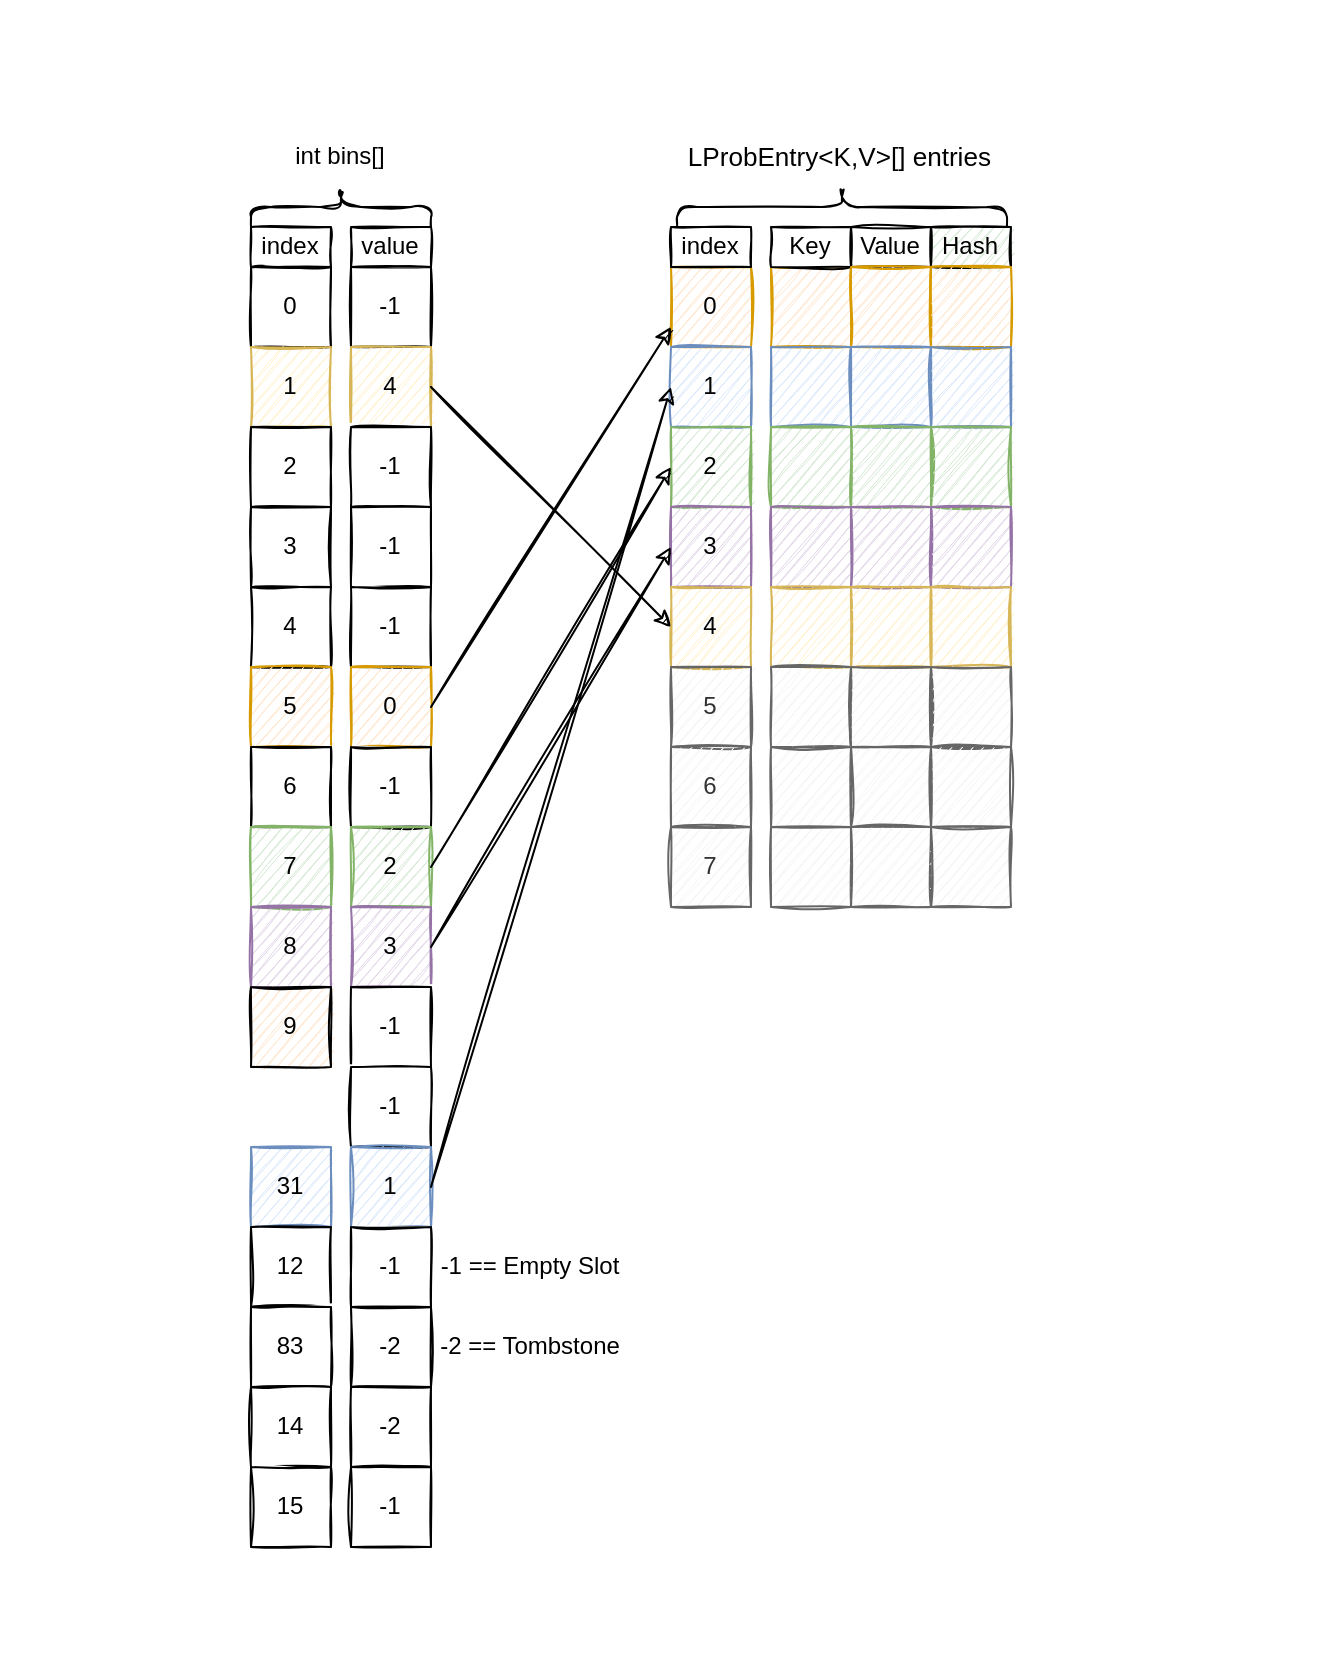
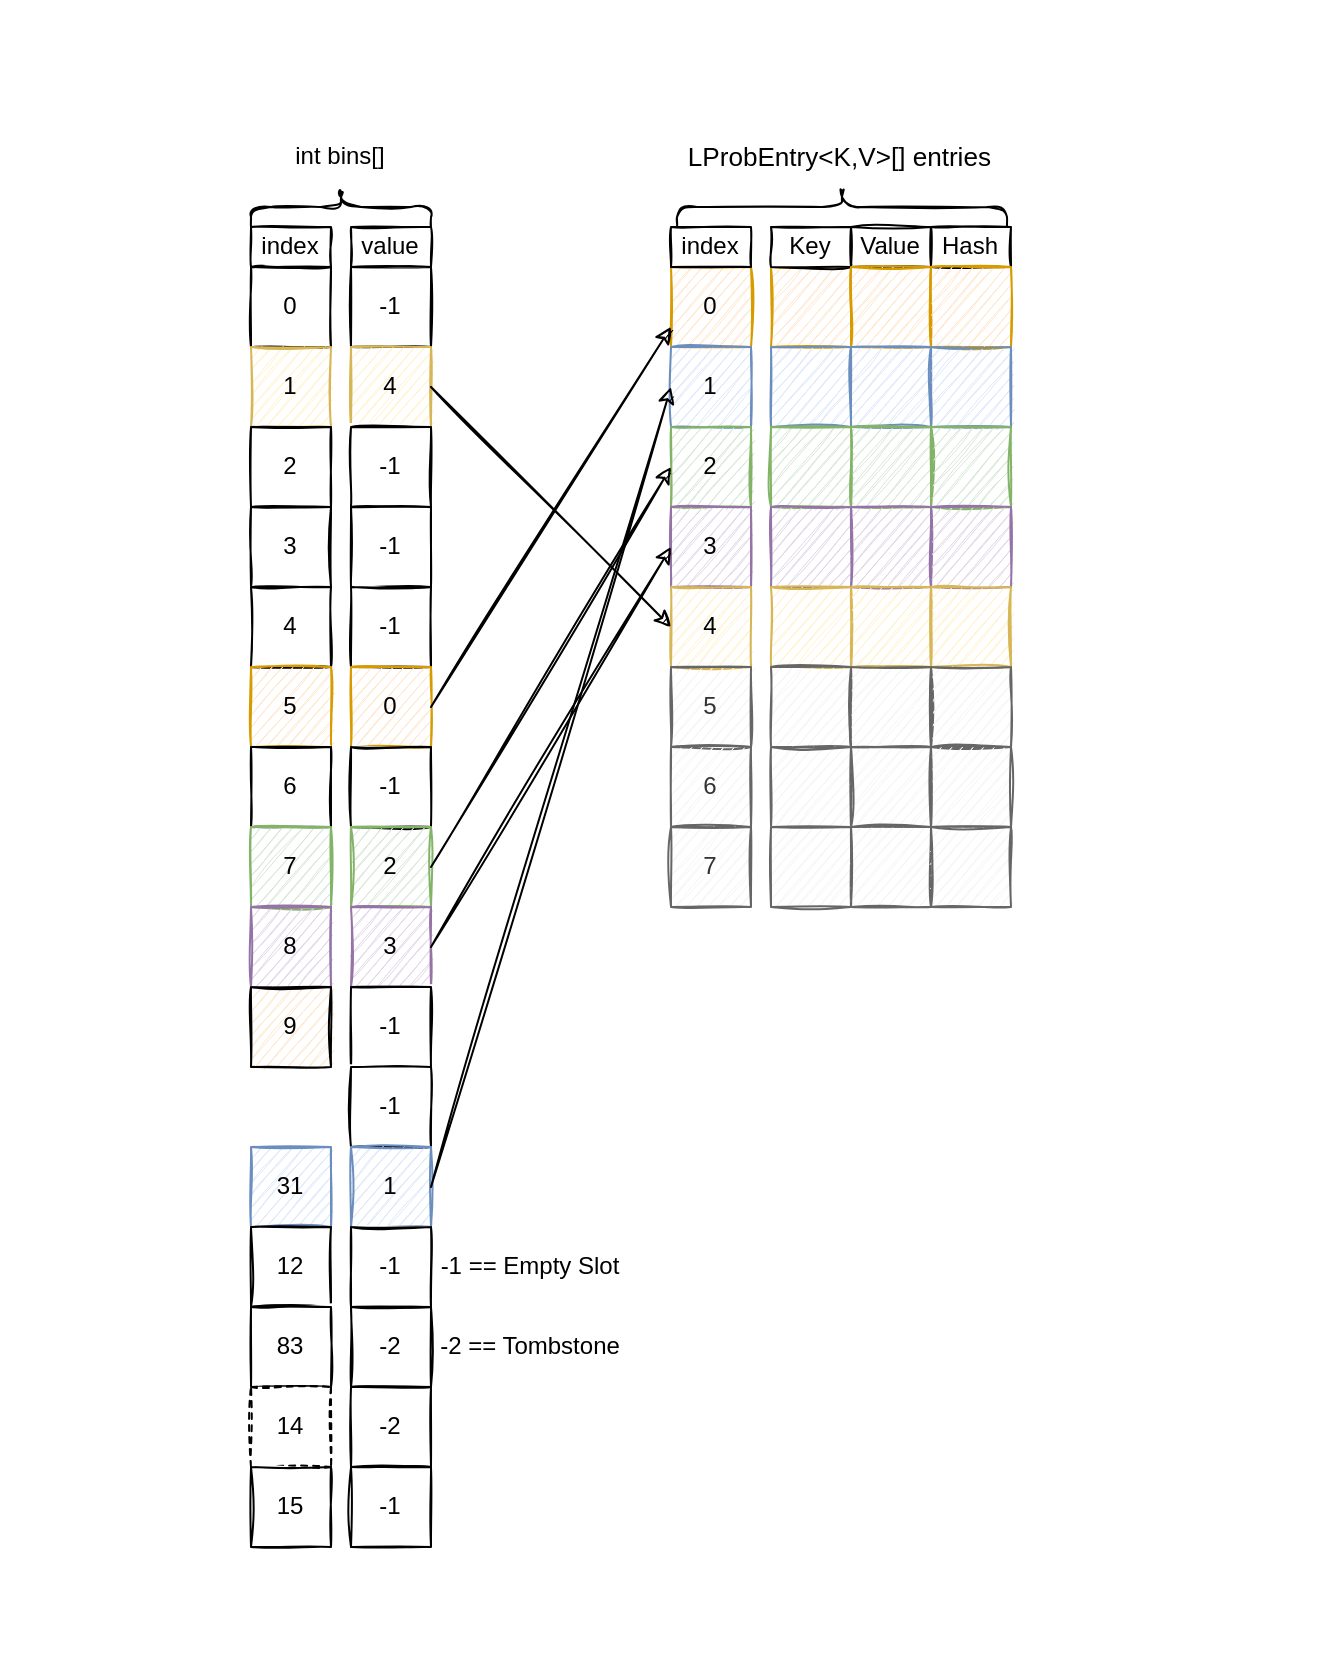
(971, 247) -> (971, 247)
(291, 1427) -> (291, 1427)
